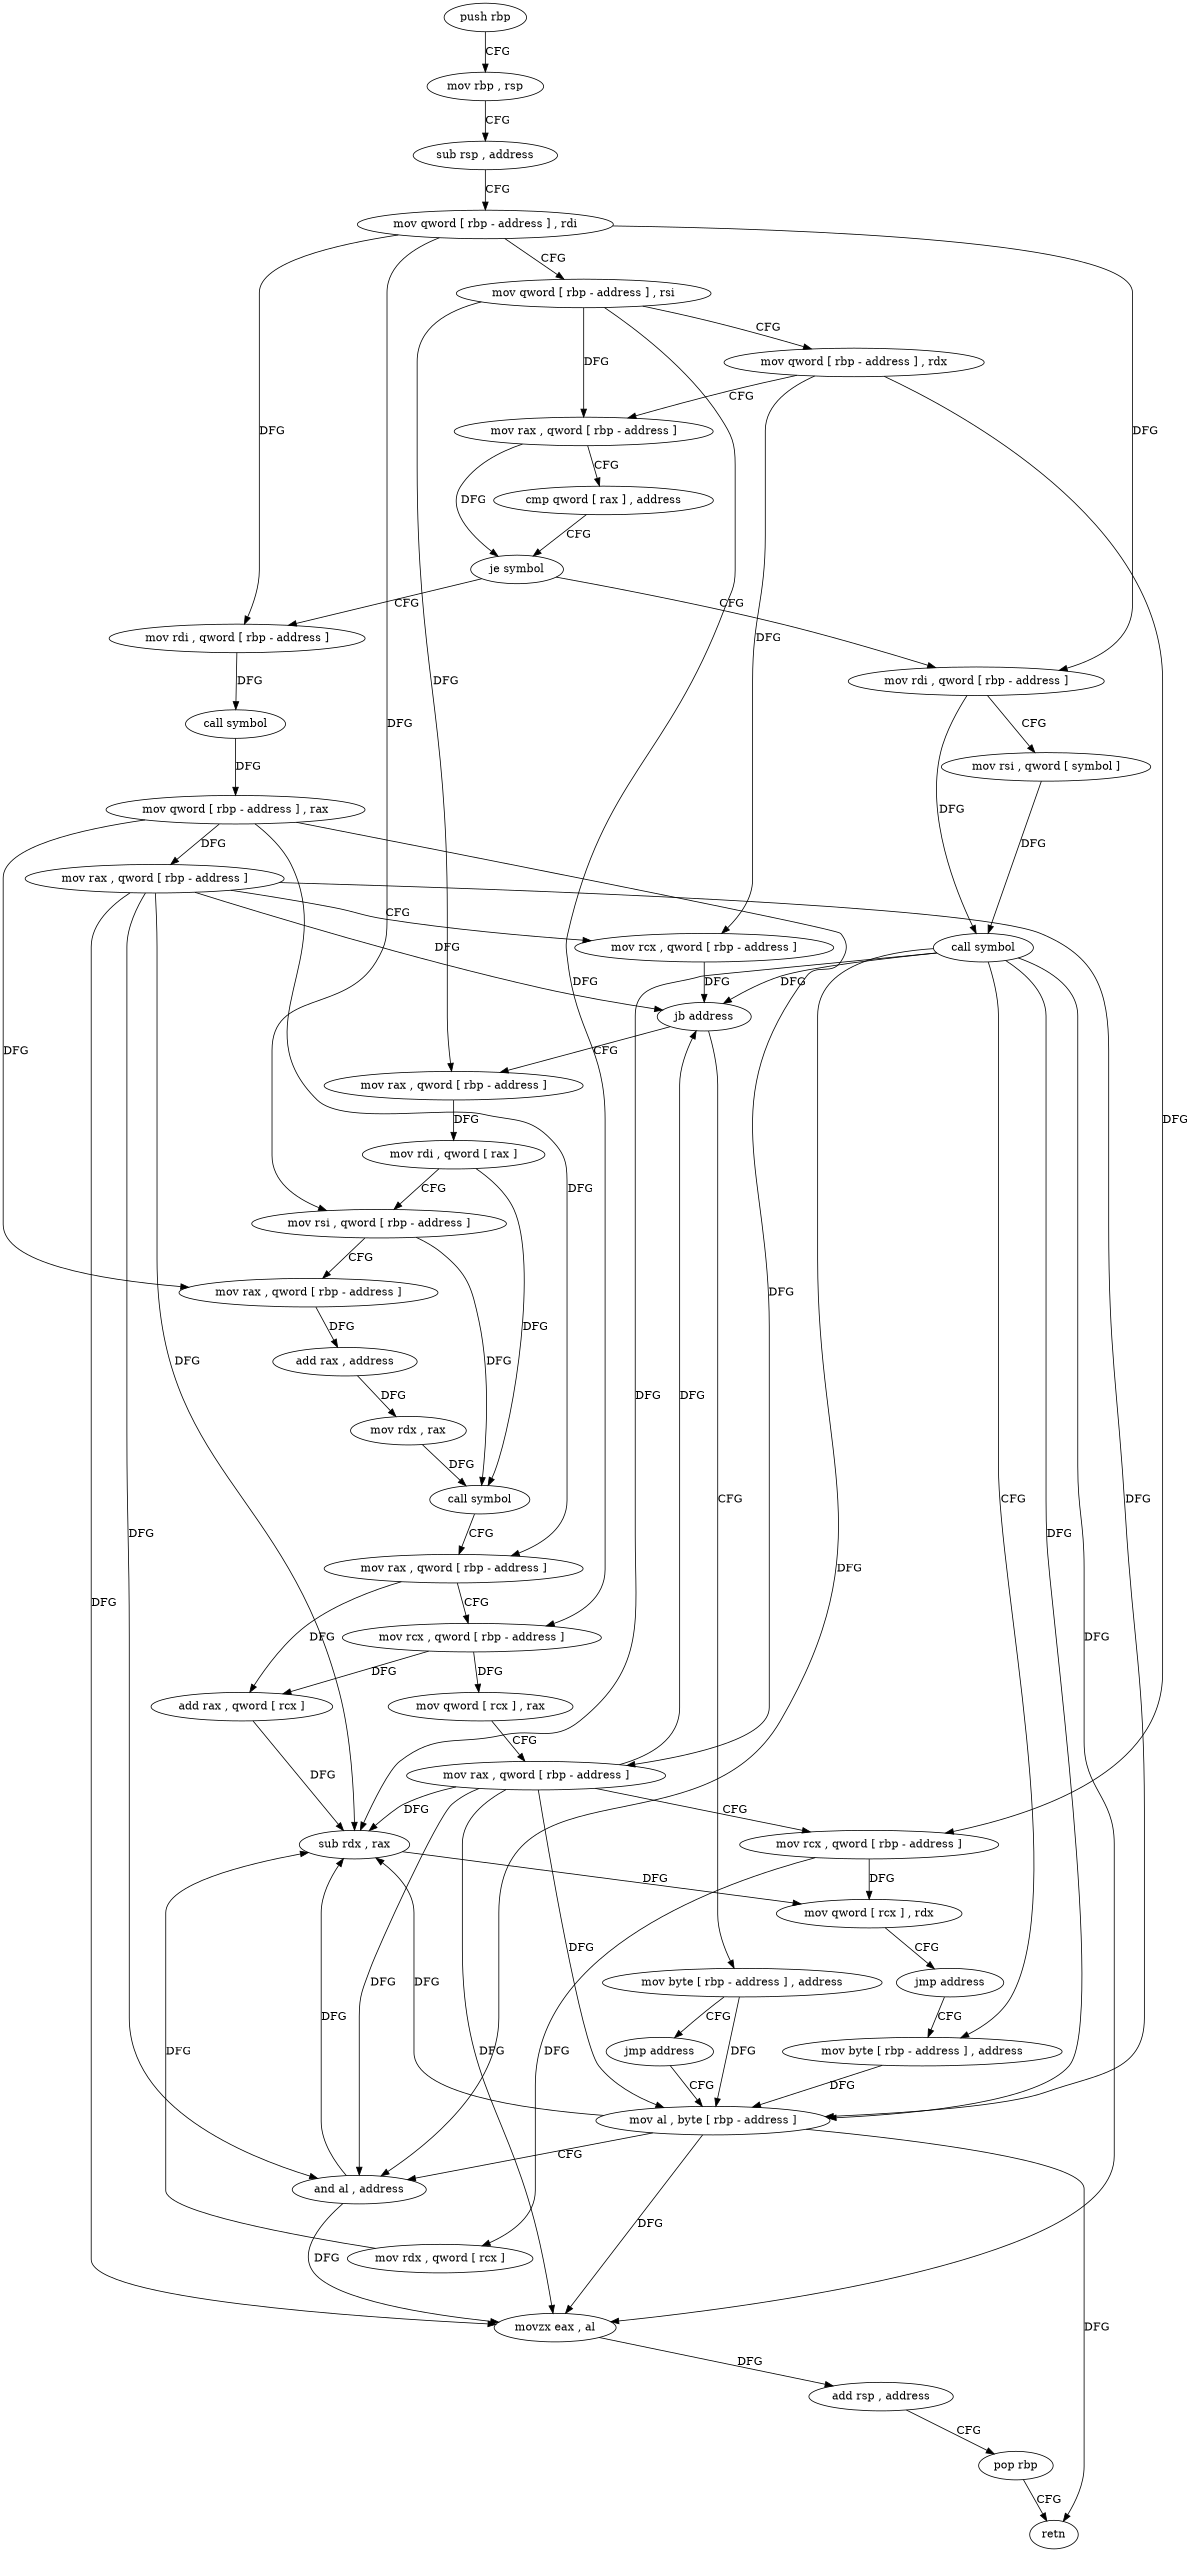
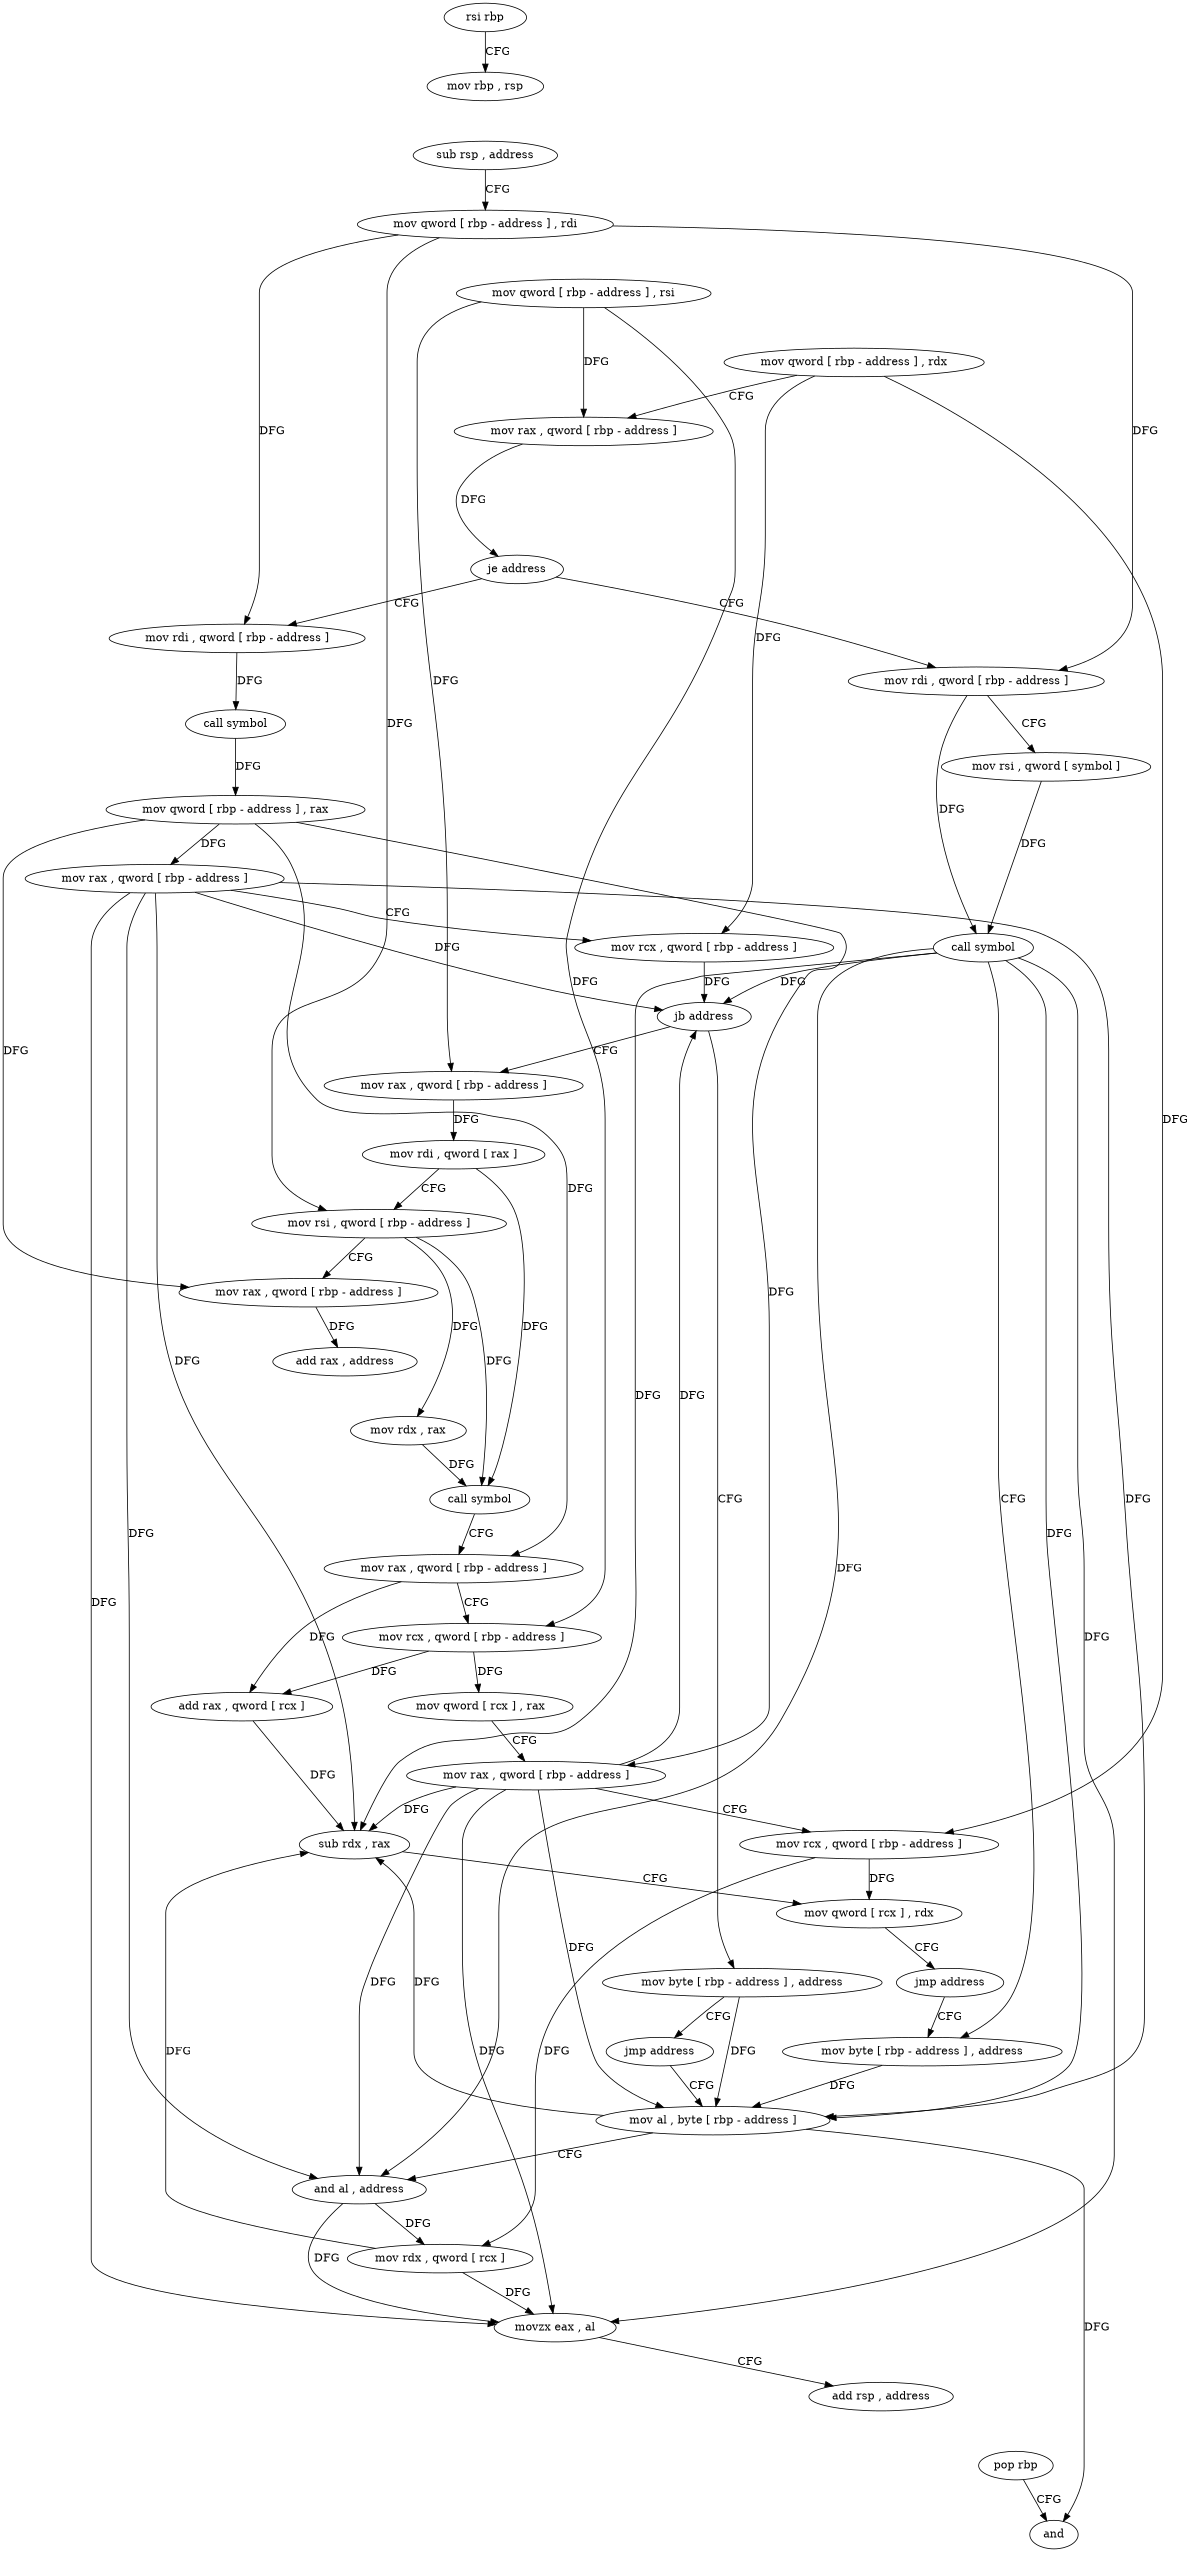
(485, 17) -> (485, 17)
(485, 117) -> none
(531, 257) -> none
(724, 325) -> none
(604, 500) -> none
(517, 569) -> (517, 569)
(374, 1393) -> (452, 1317)
(655, 1879) -> (655, 1879)
(321, 2022) -> (397, 2222)
(637, 2221) -> (495, 2291)
(750, 2362) -> (750, 2362)
(947, 2430) -> none
(1054, 2535) -> (1054, 2535)
